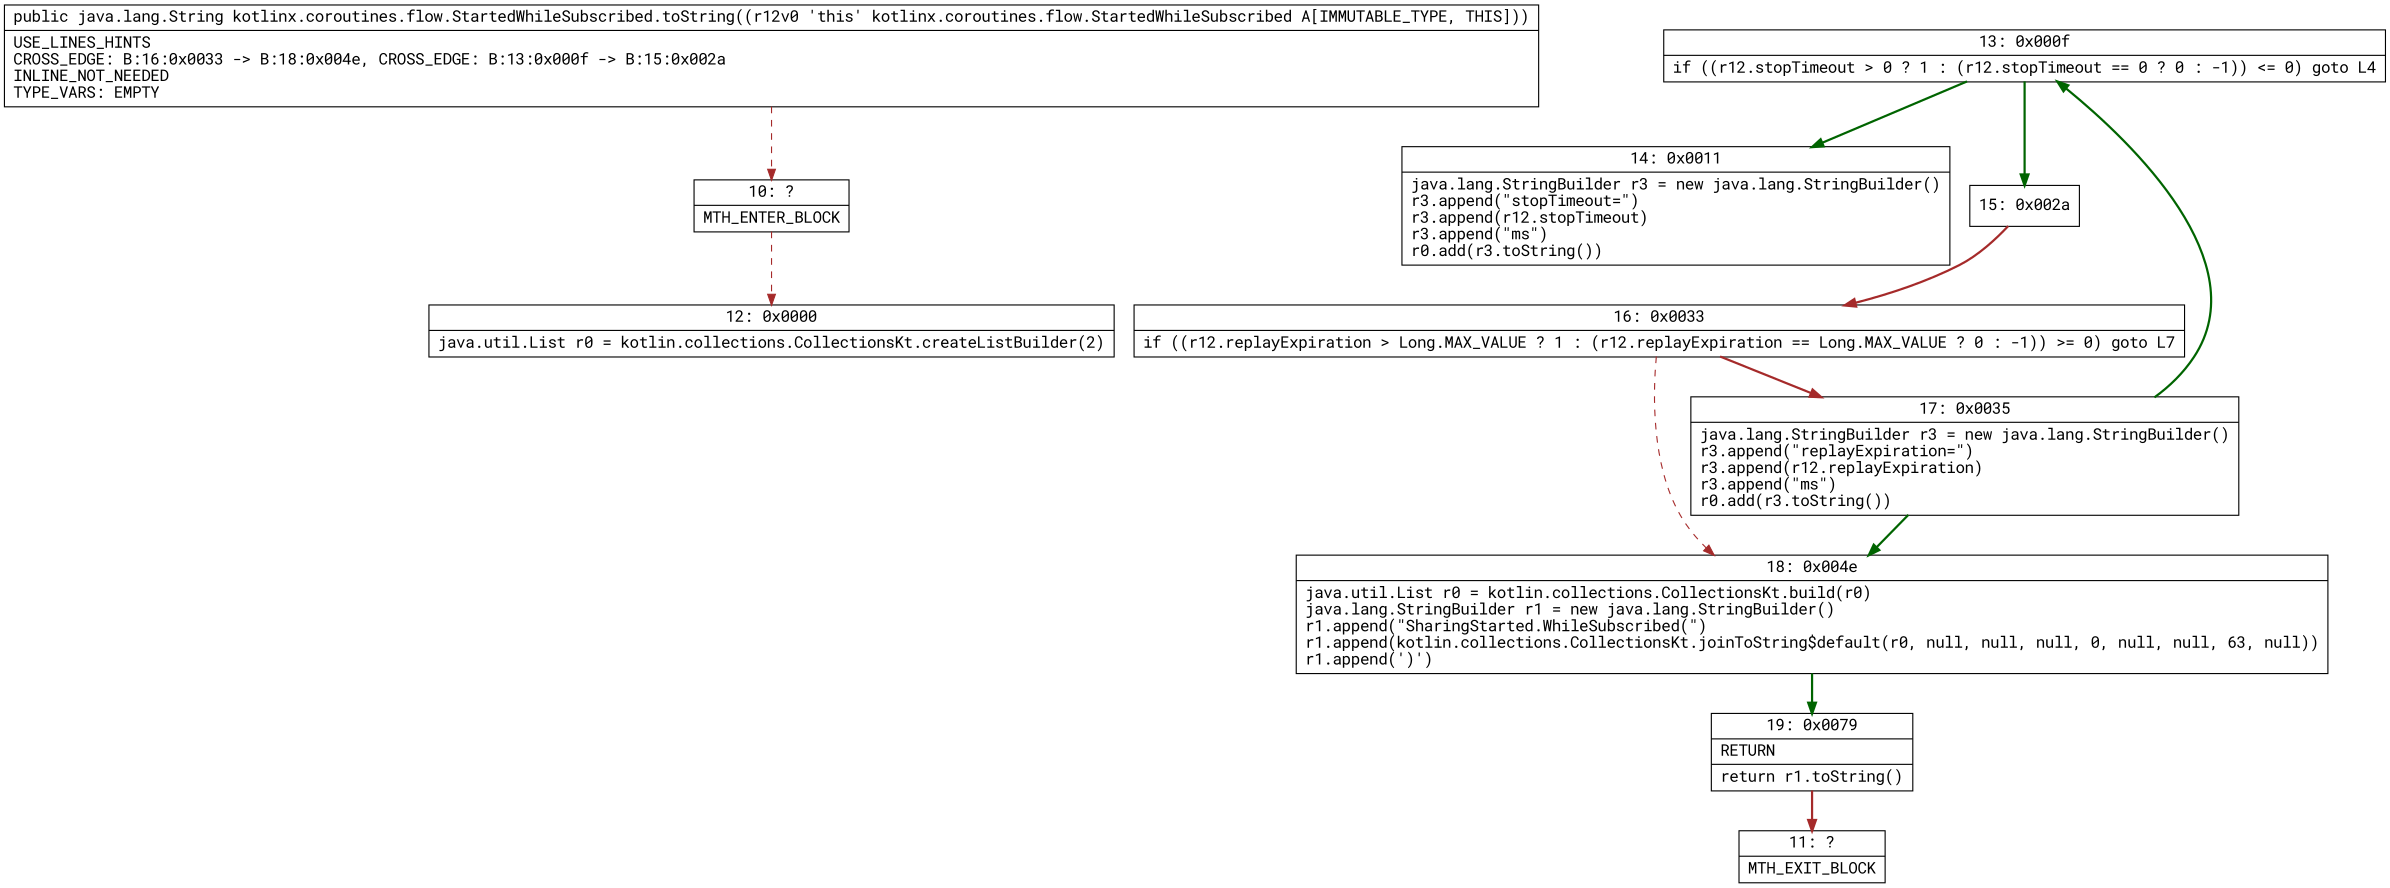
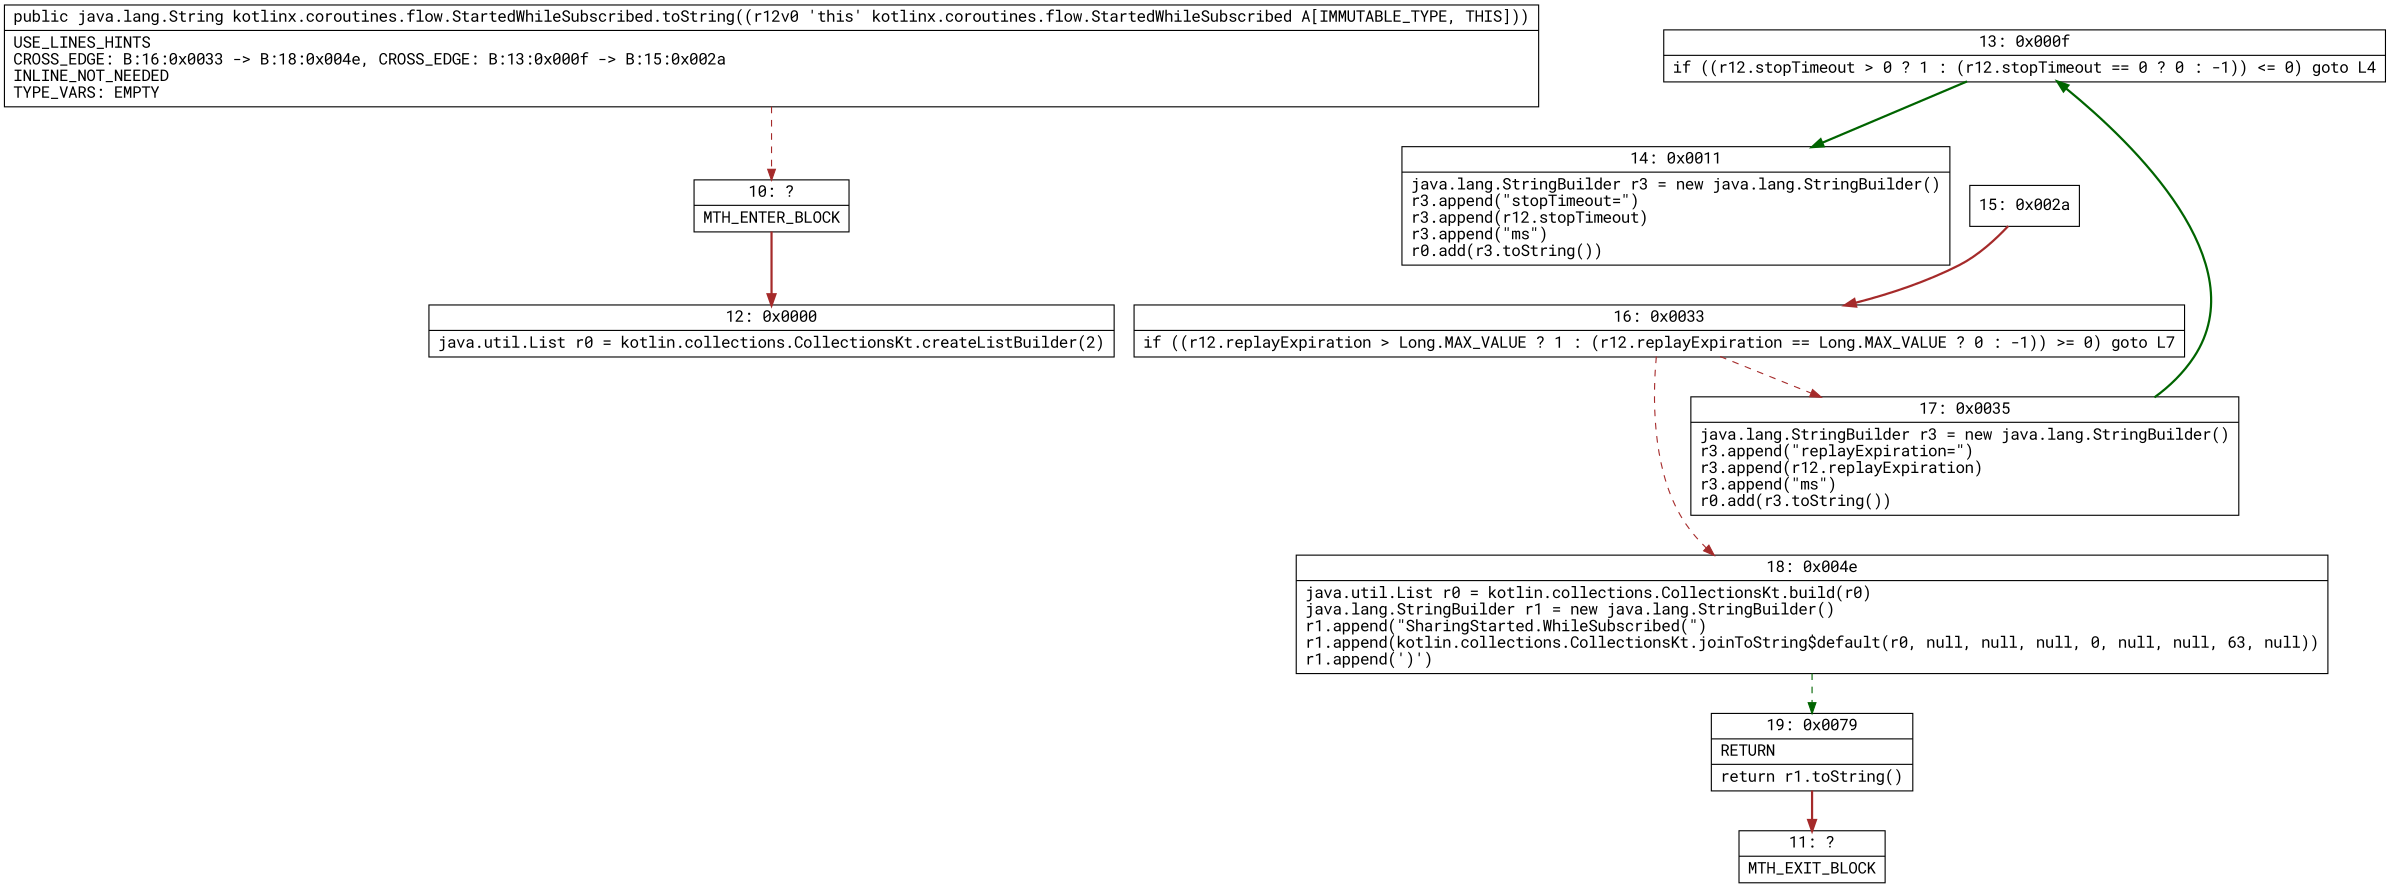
(2025, 128) -> none
(772, 263) -> (772, 263)
(1766, 375) -> (1766, 375)
(1893, 531) -> none
(1812, 688) -> (1812, 688)
